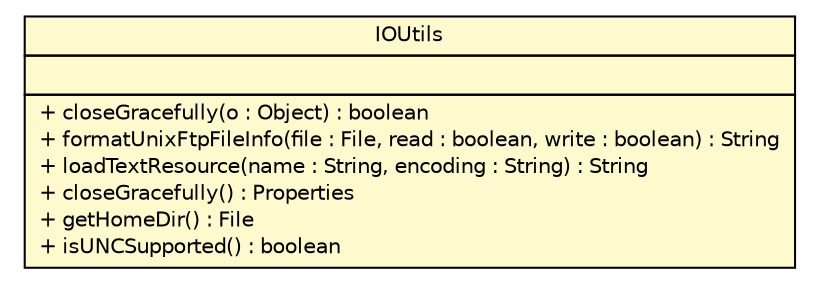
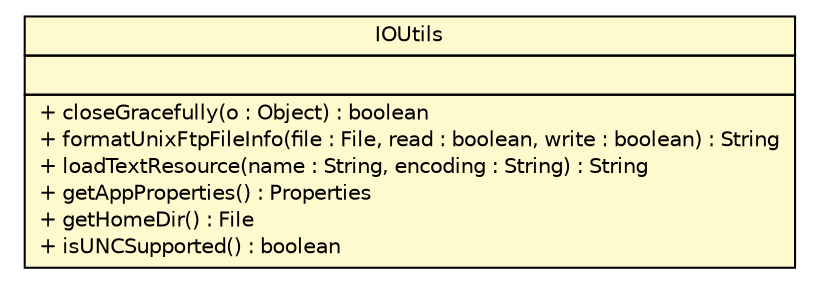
(198, 194) -> (206, 194)
